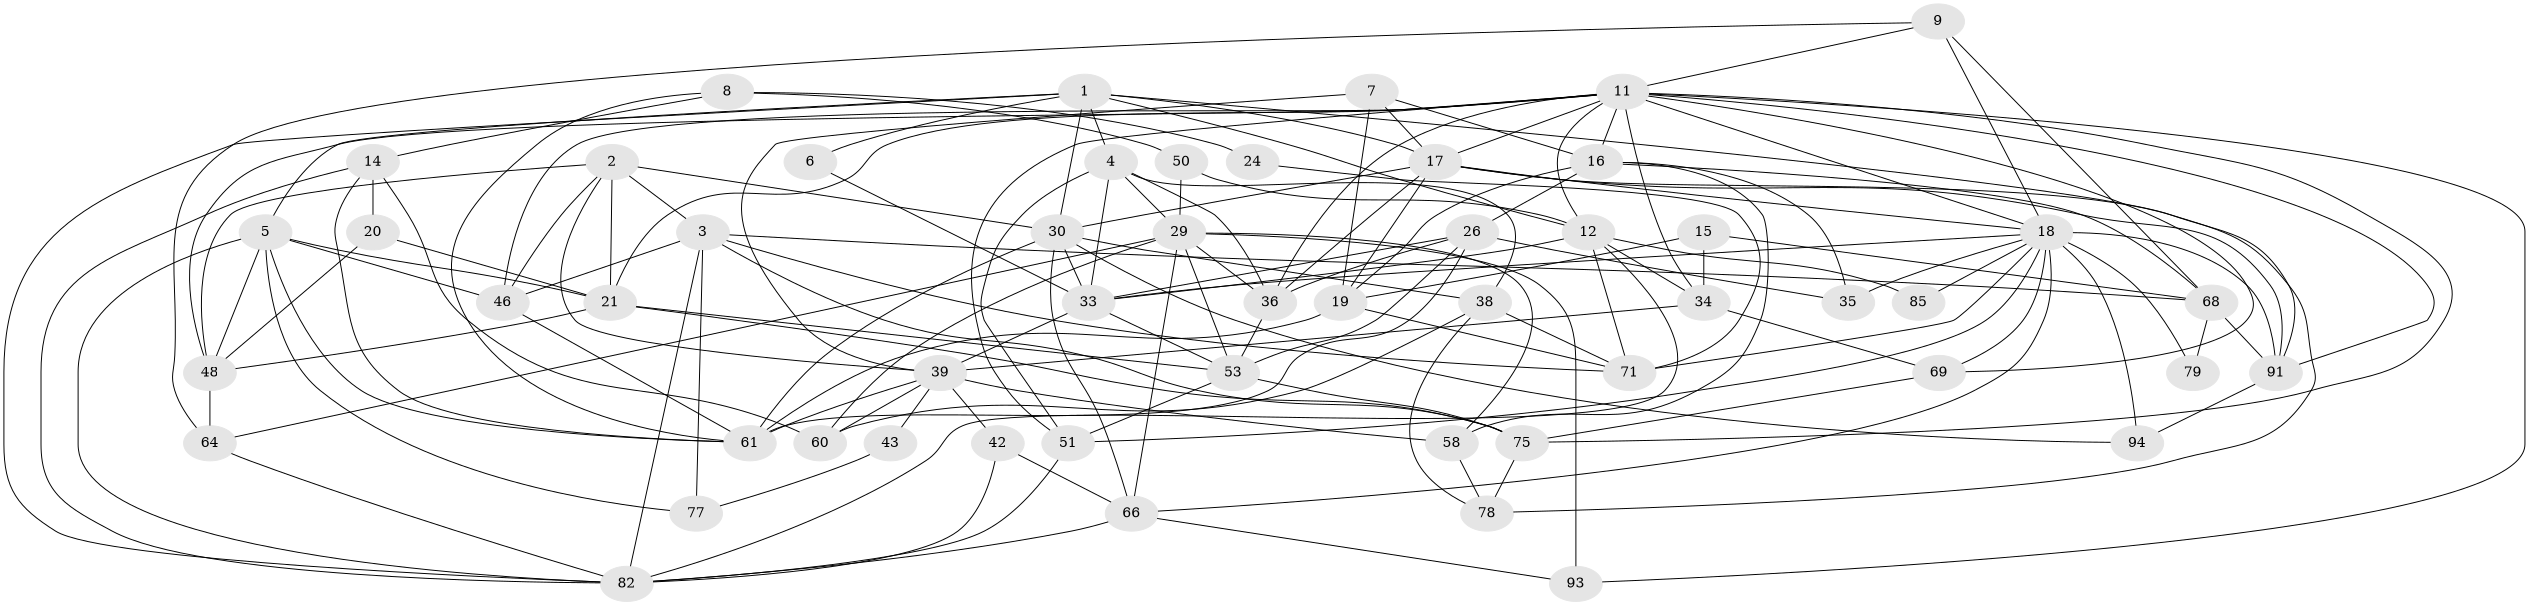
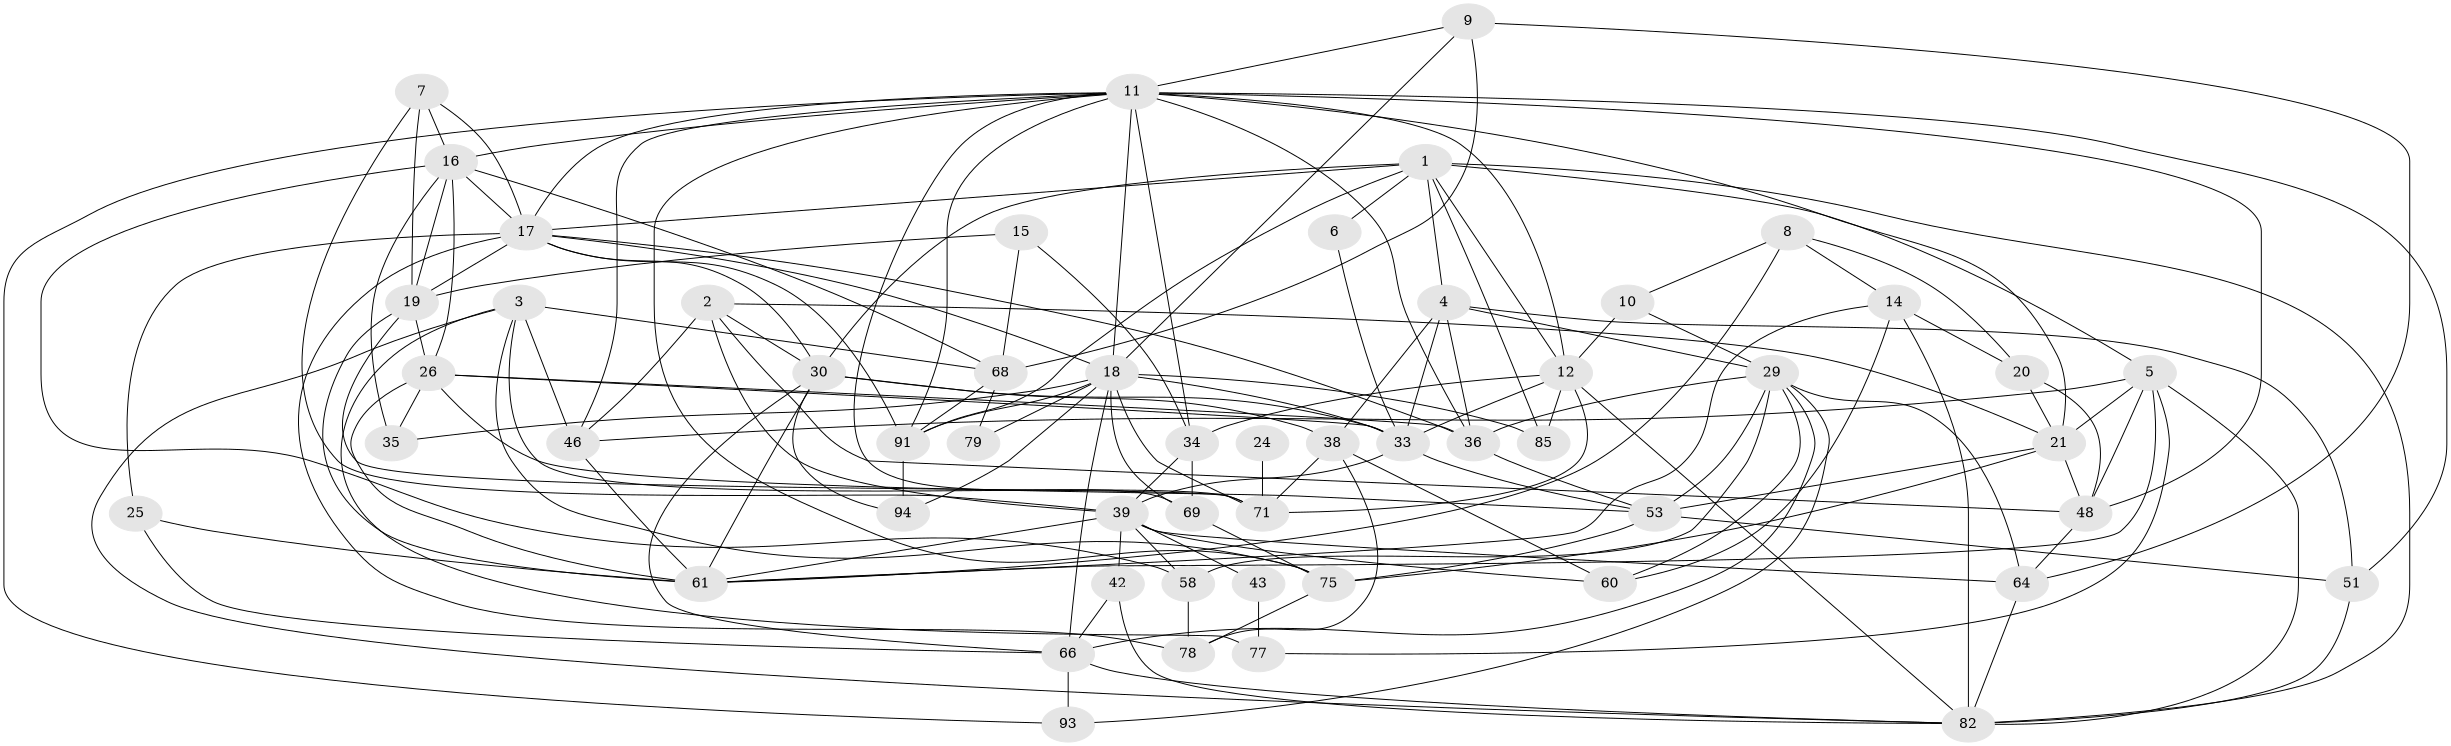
(983, 104) -> (1922, 281)
(1181, 162) -> (1628, 303)
none -> (489, 197)
(658, 197) -> none
none -> (1486, 302)
none -> (422, 344)
(1737, 384) -> none
none -> (136, 514)
none -> (1782, 571)
